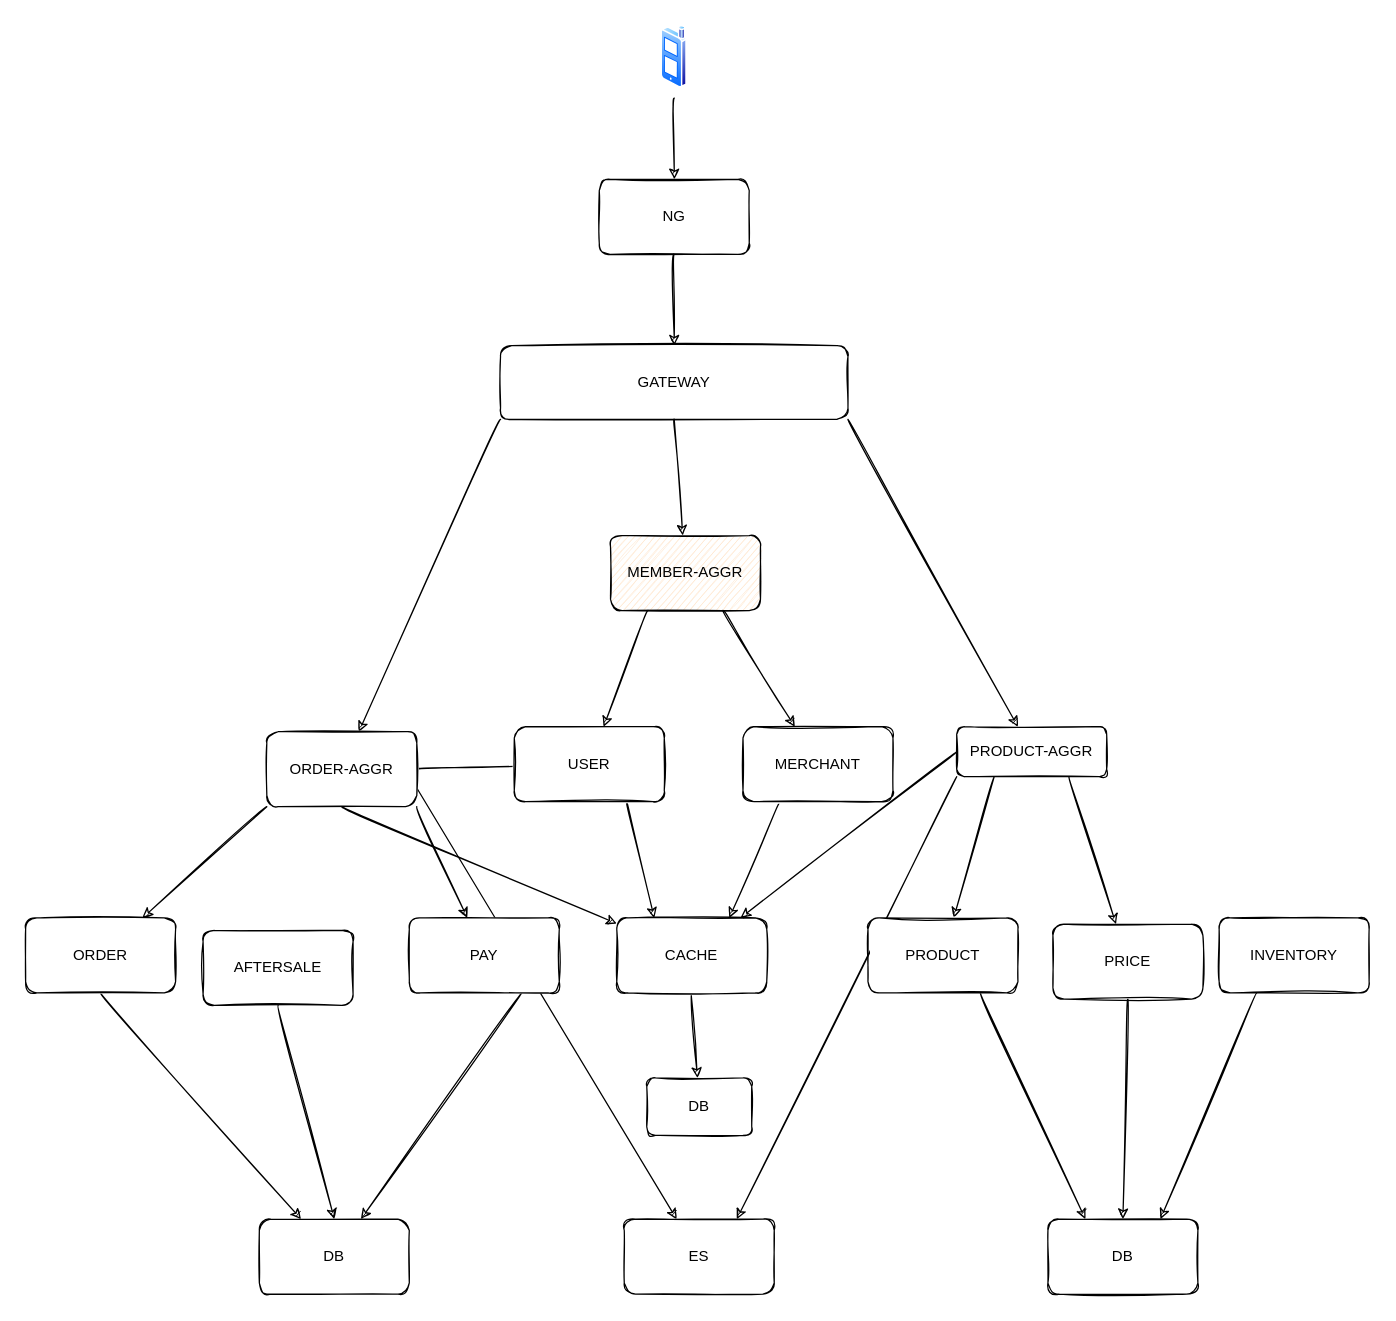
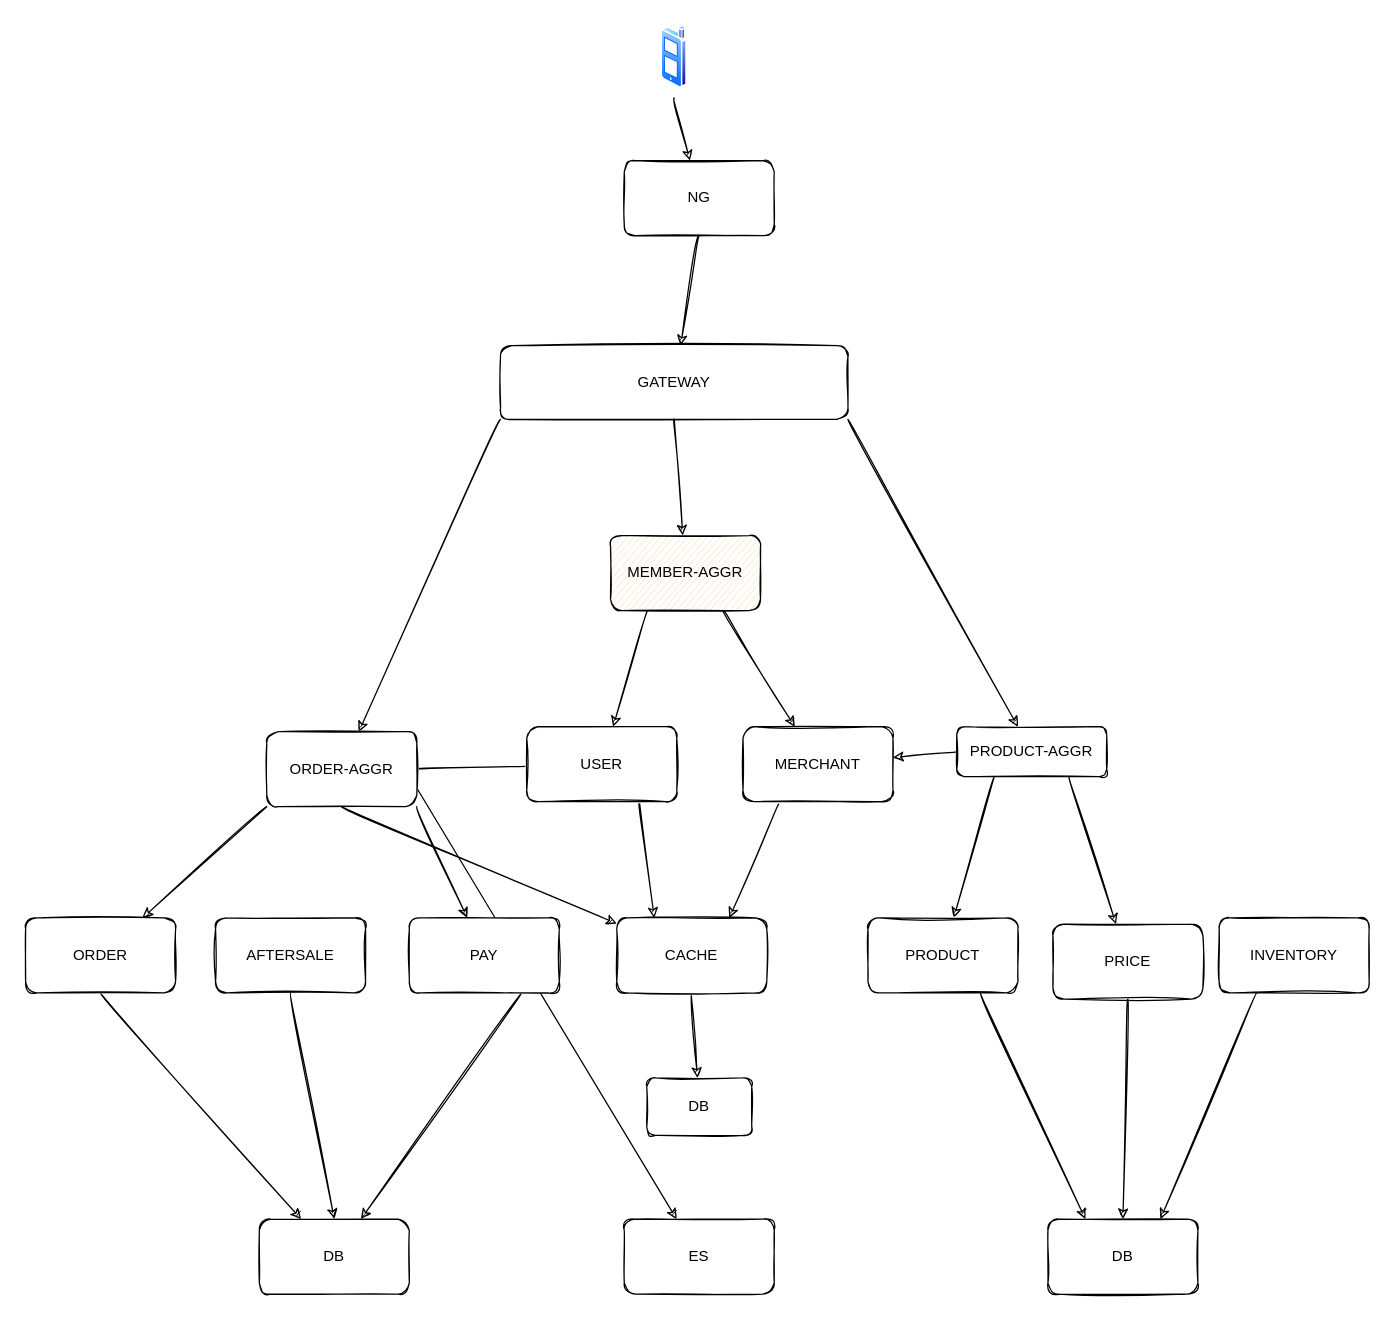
(674, 217) -> (699, 198)
(589, 764) -> (602, 764)
(849, 835) -> (927, 755)
(278, 968) -> (291, 956)
(802, 1088) -> none
